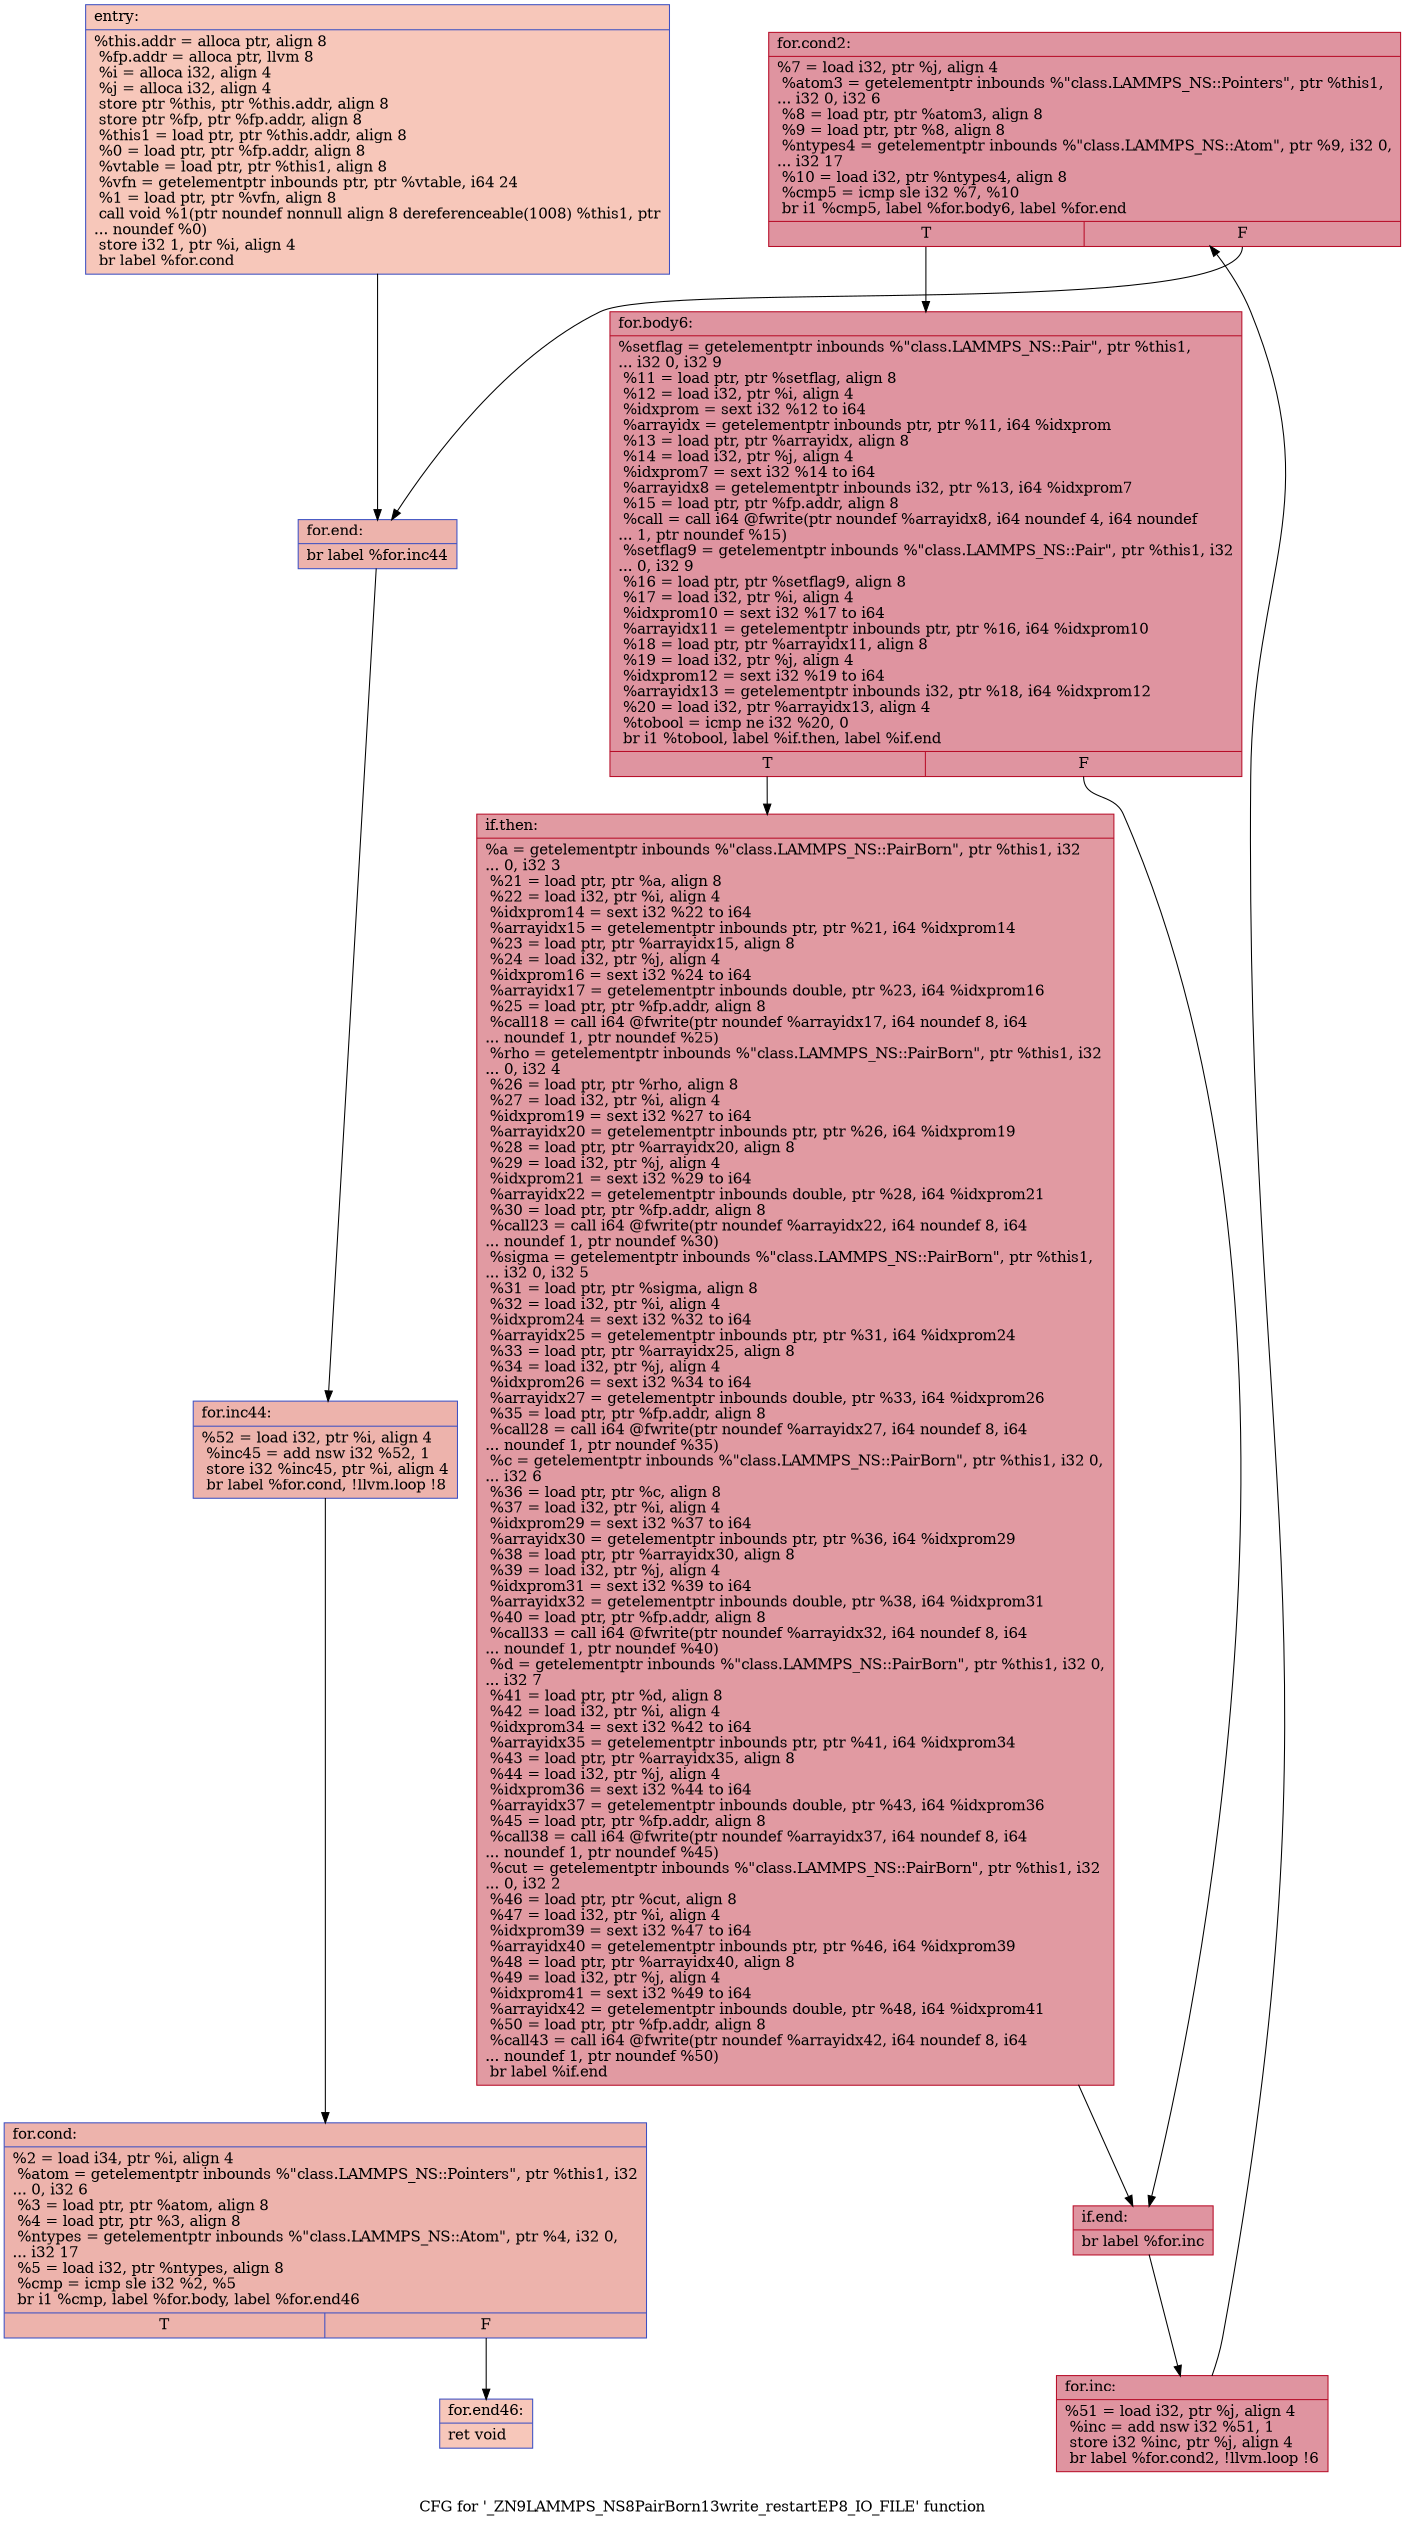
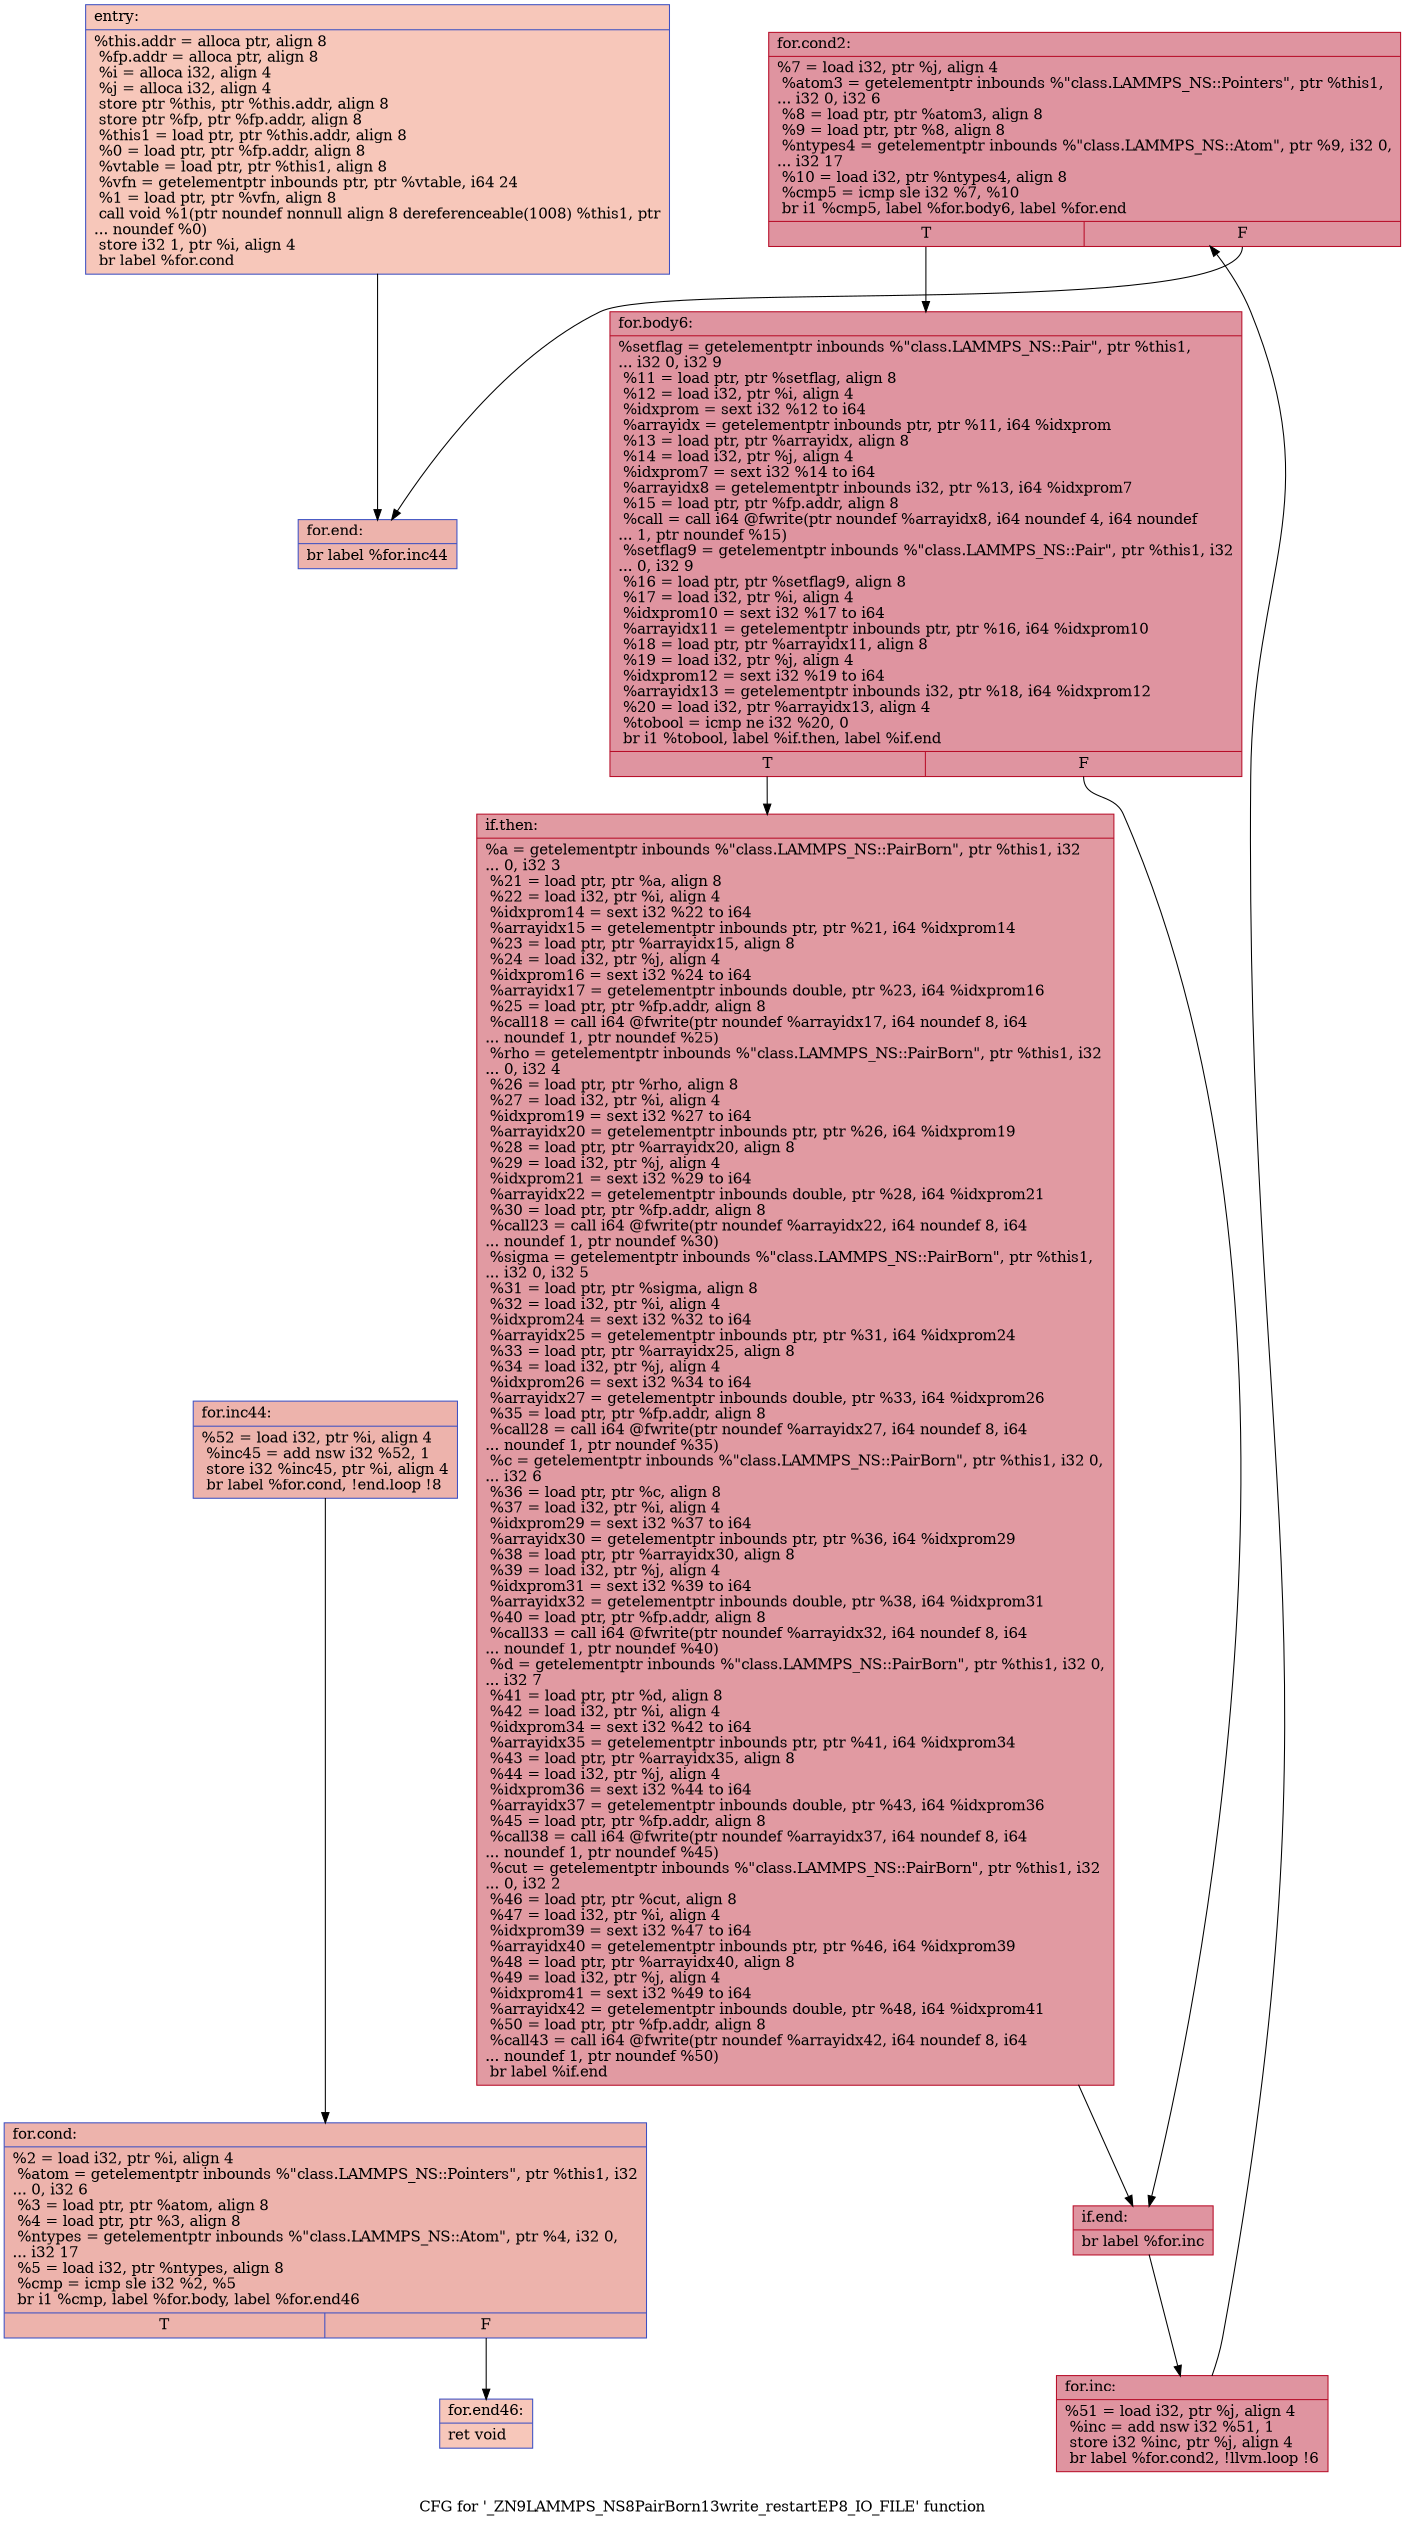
(204, 57) -> (206, 57)
(352, 980) -> none
(324, 1485) -> (322, 1485)
(123, 2159) -> (123, 2159)
